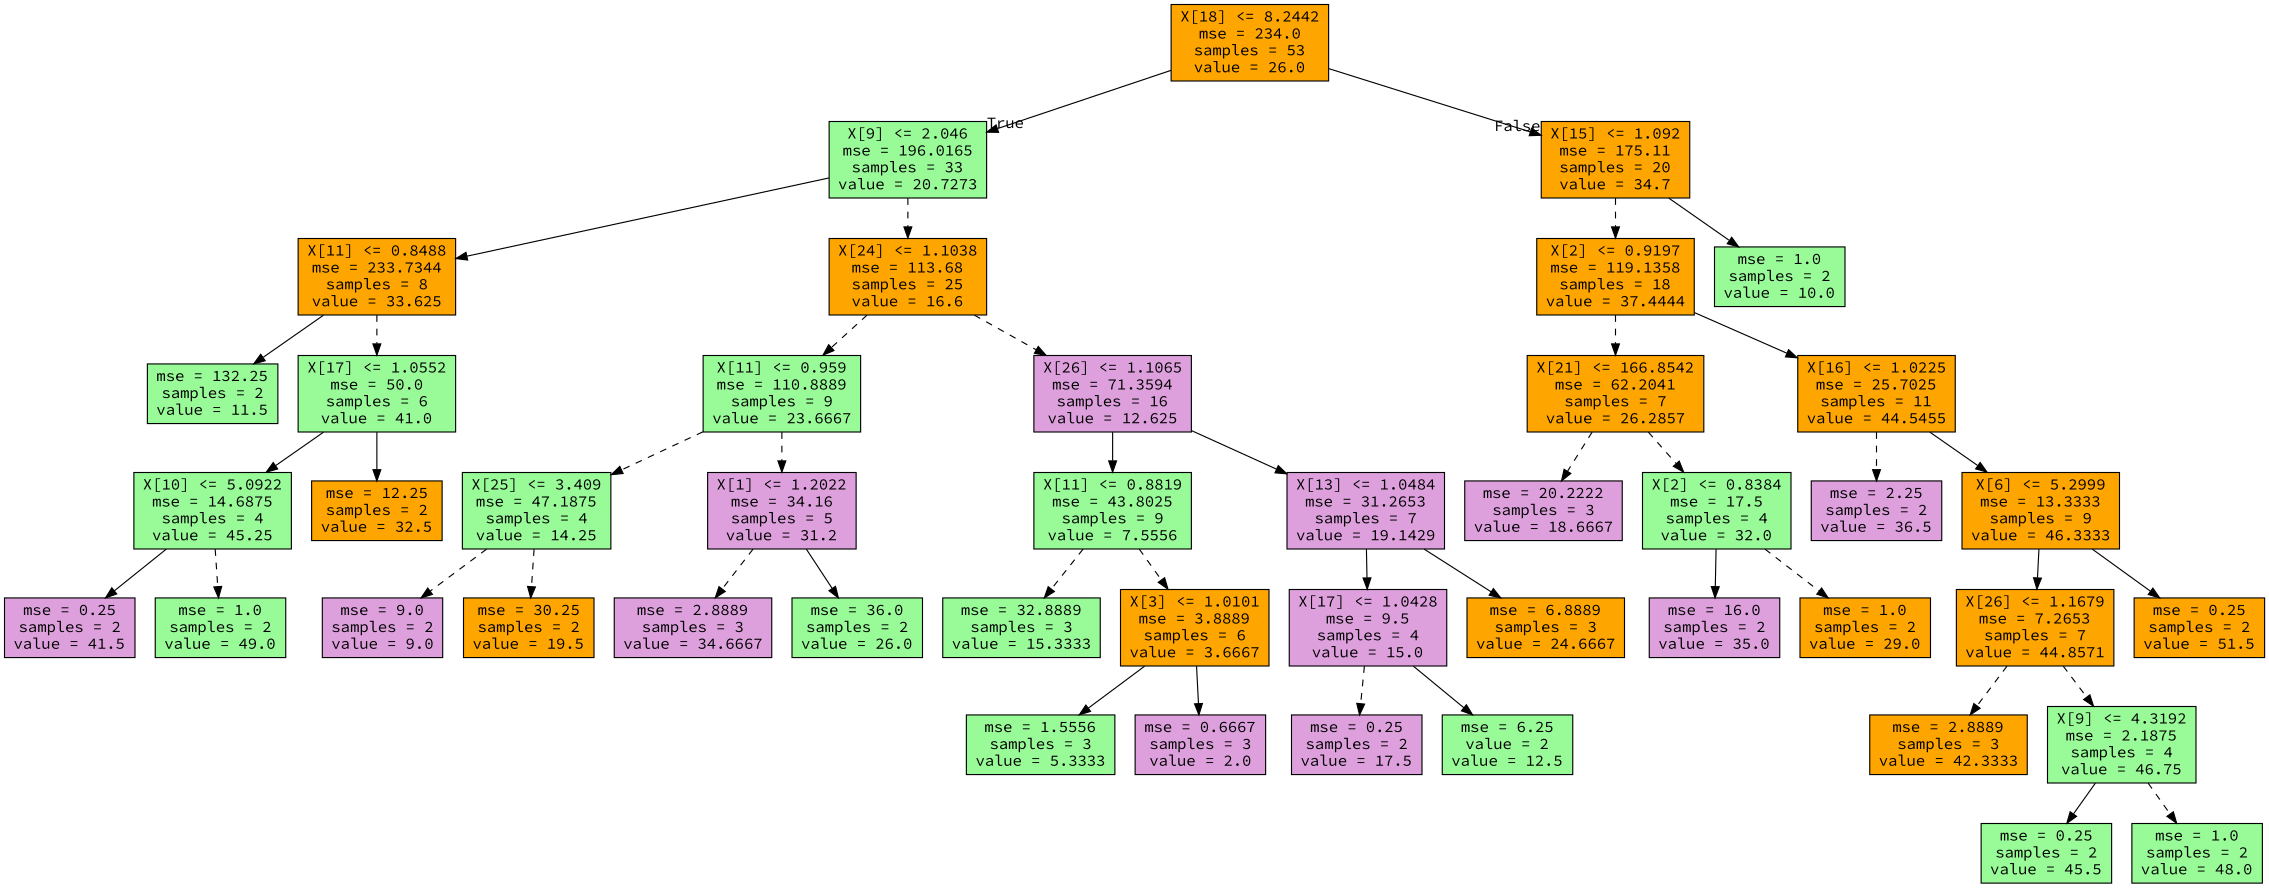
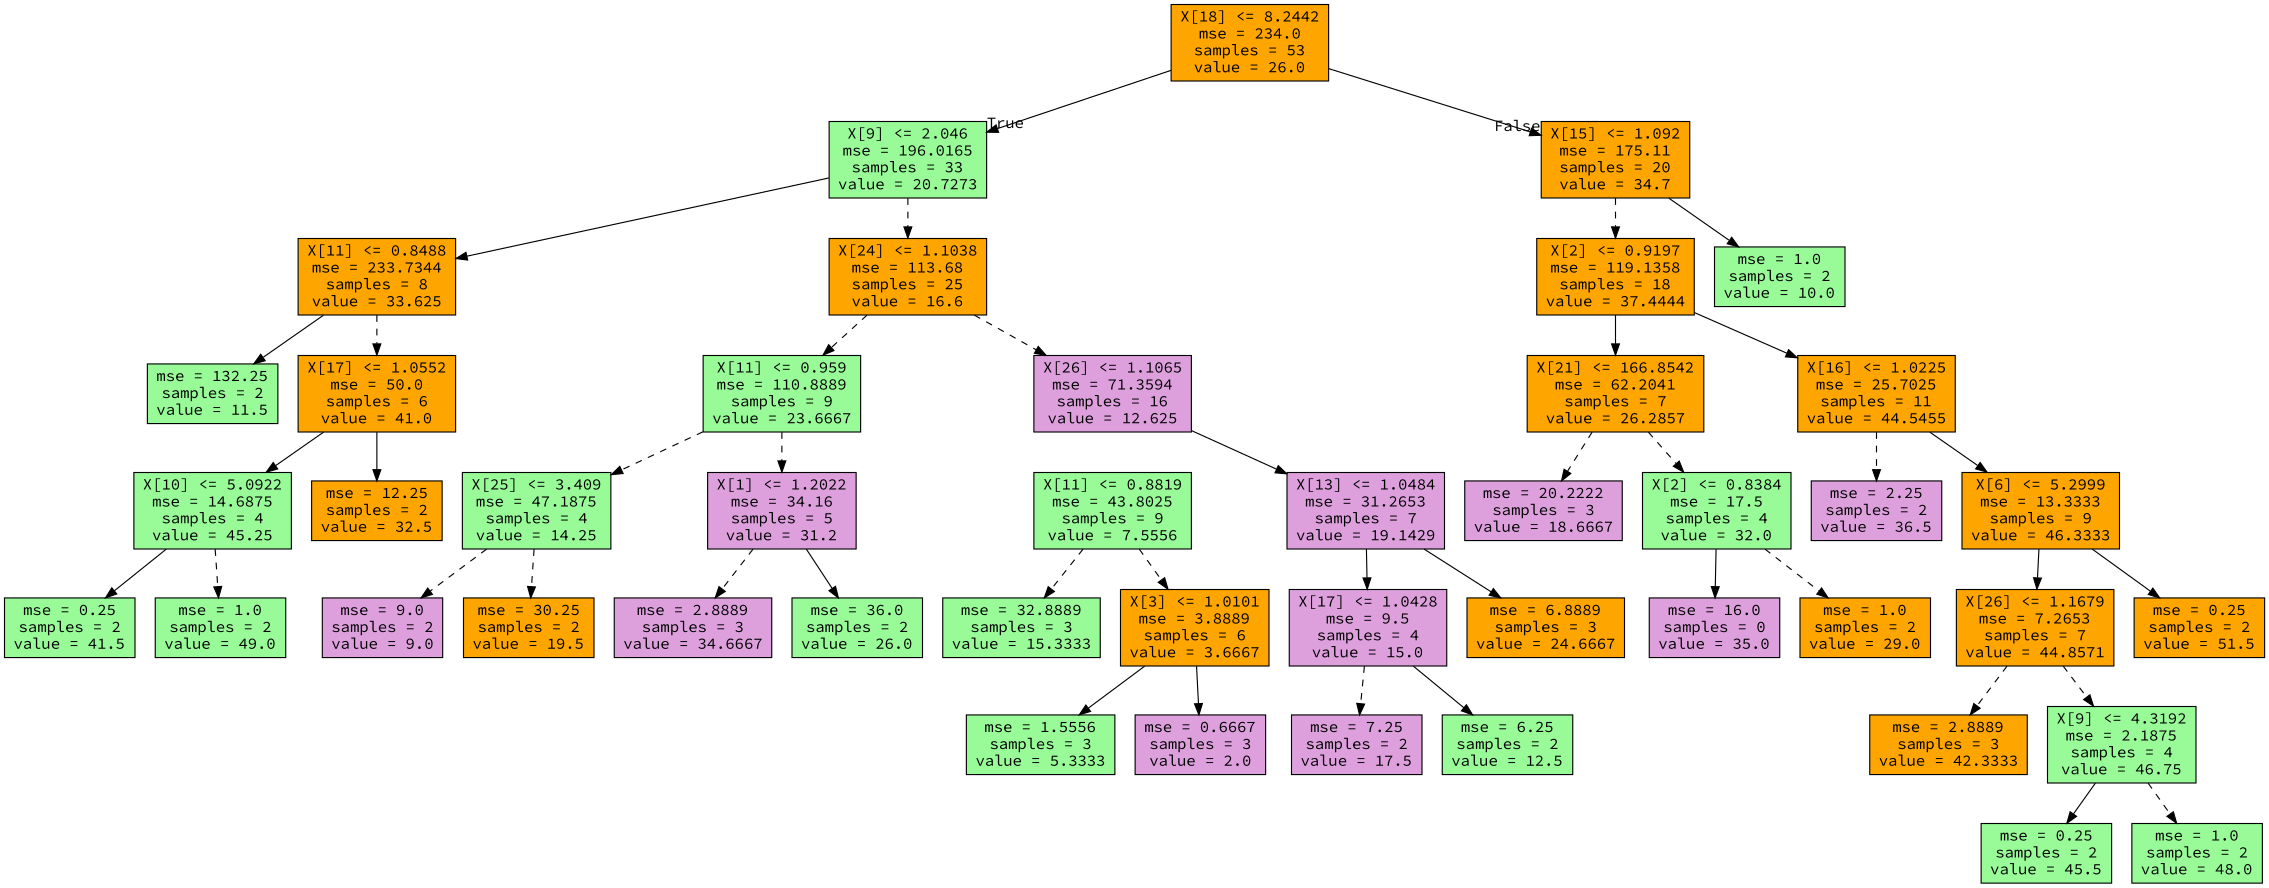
(1616, 329) -> (1616, 329)
(377, 394) -> (377, 394)
(1113, 446) -> none
(70, 628) -> (70, 628)
(1714, 628) -> (1714, 628)
(1357, 745) -> (1357, 745)
(1508, 745) -> (1508, 745)
